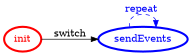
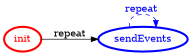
(70, 34) -> (70, 34)
